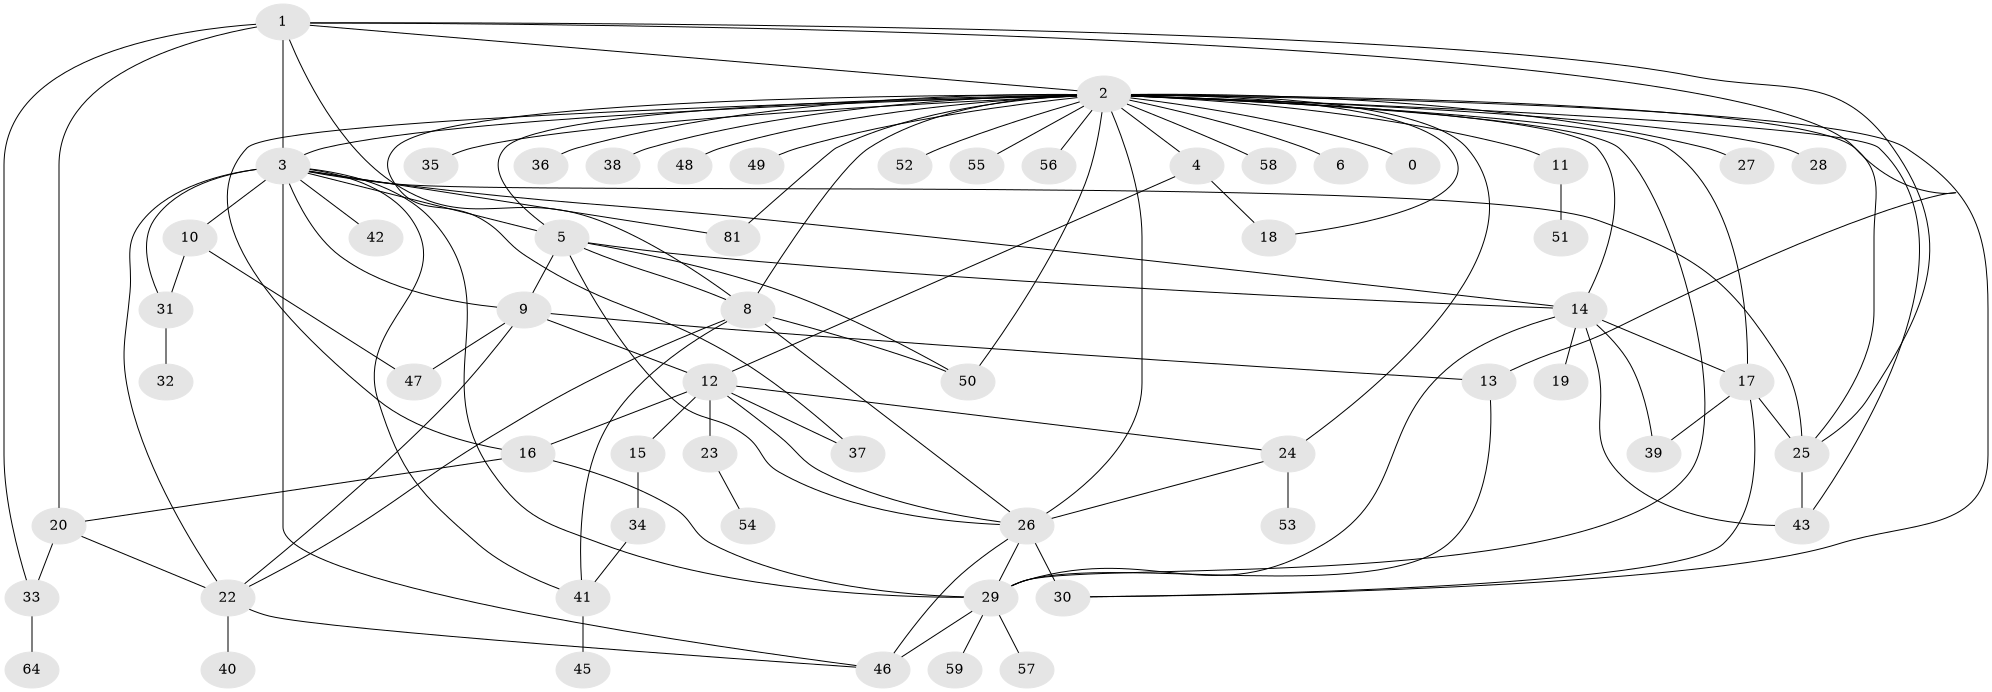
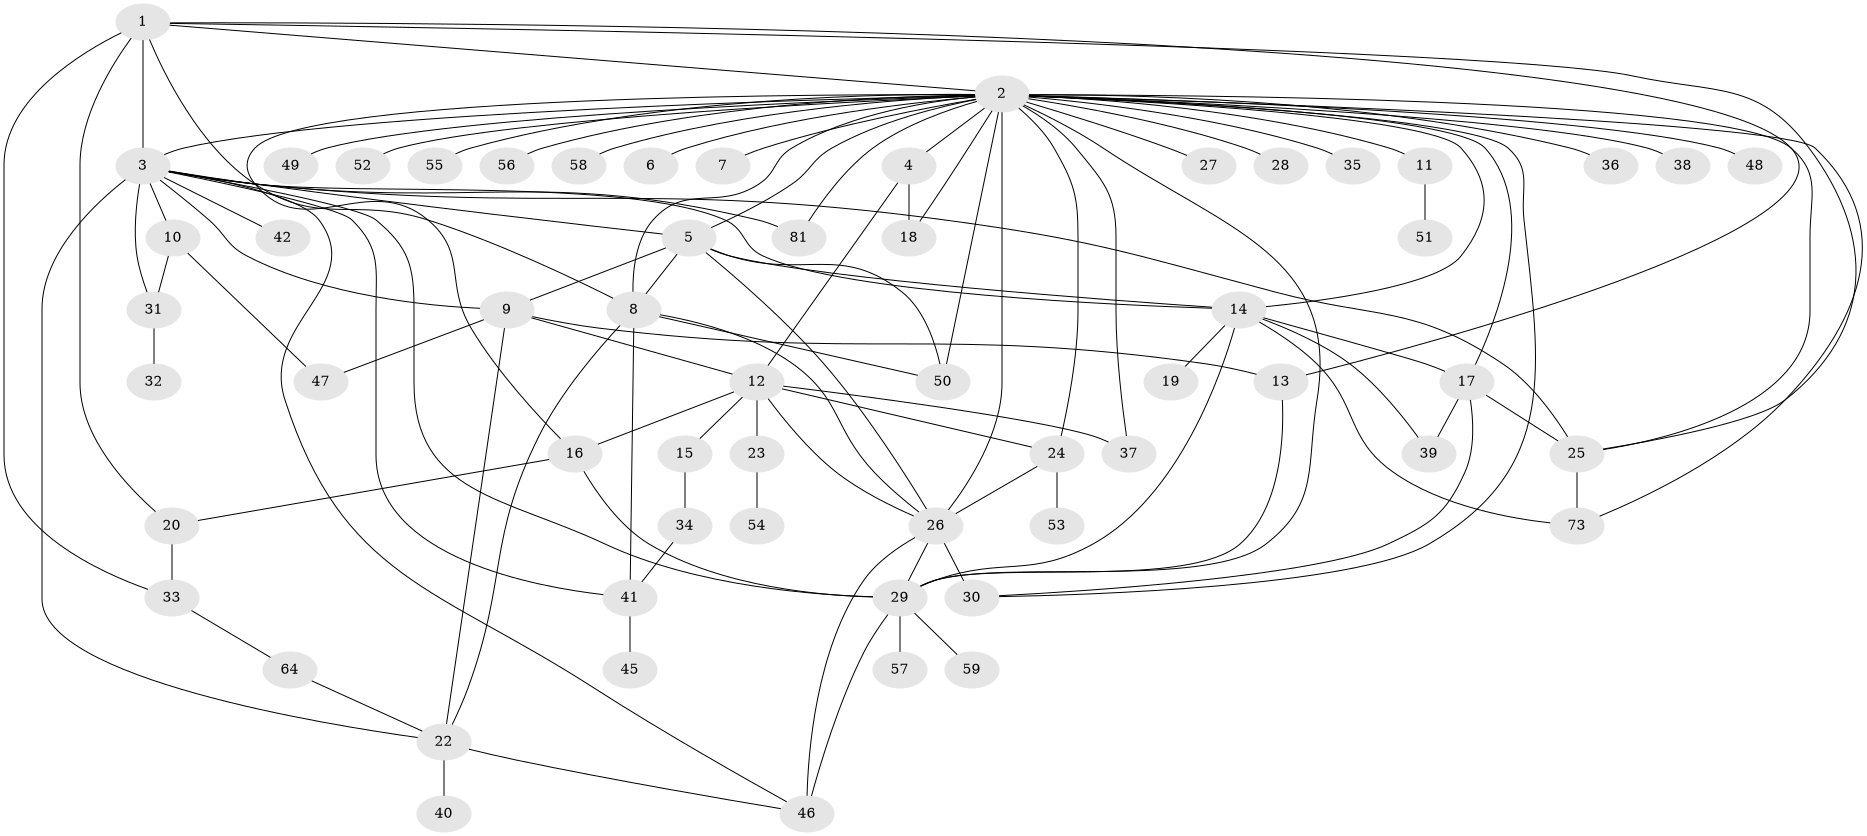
(1413, 166) -> (723, 166)
(1802, 526) -> (1577, 526)
(143, 562) -> (367, 706)
